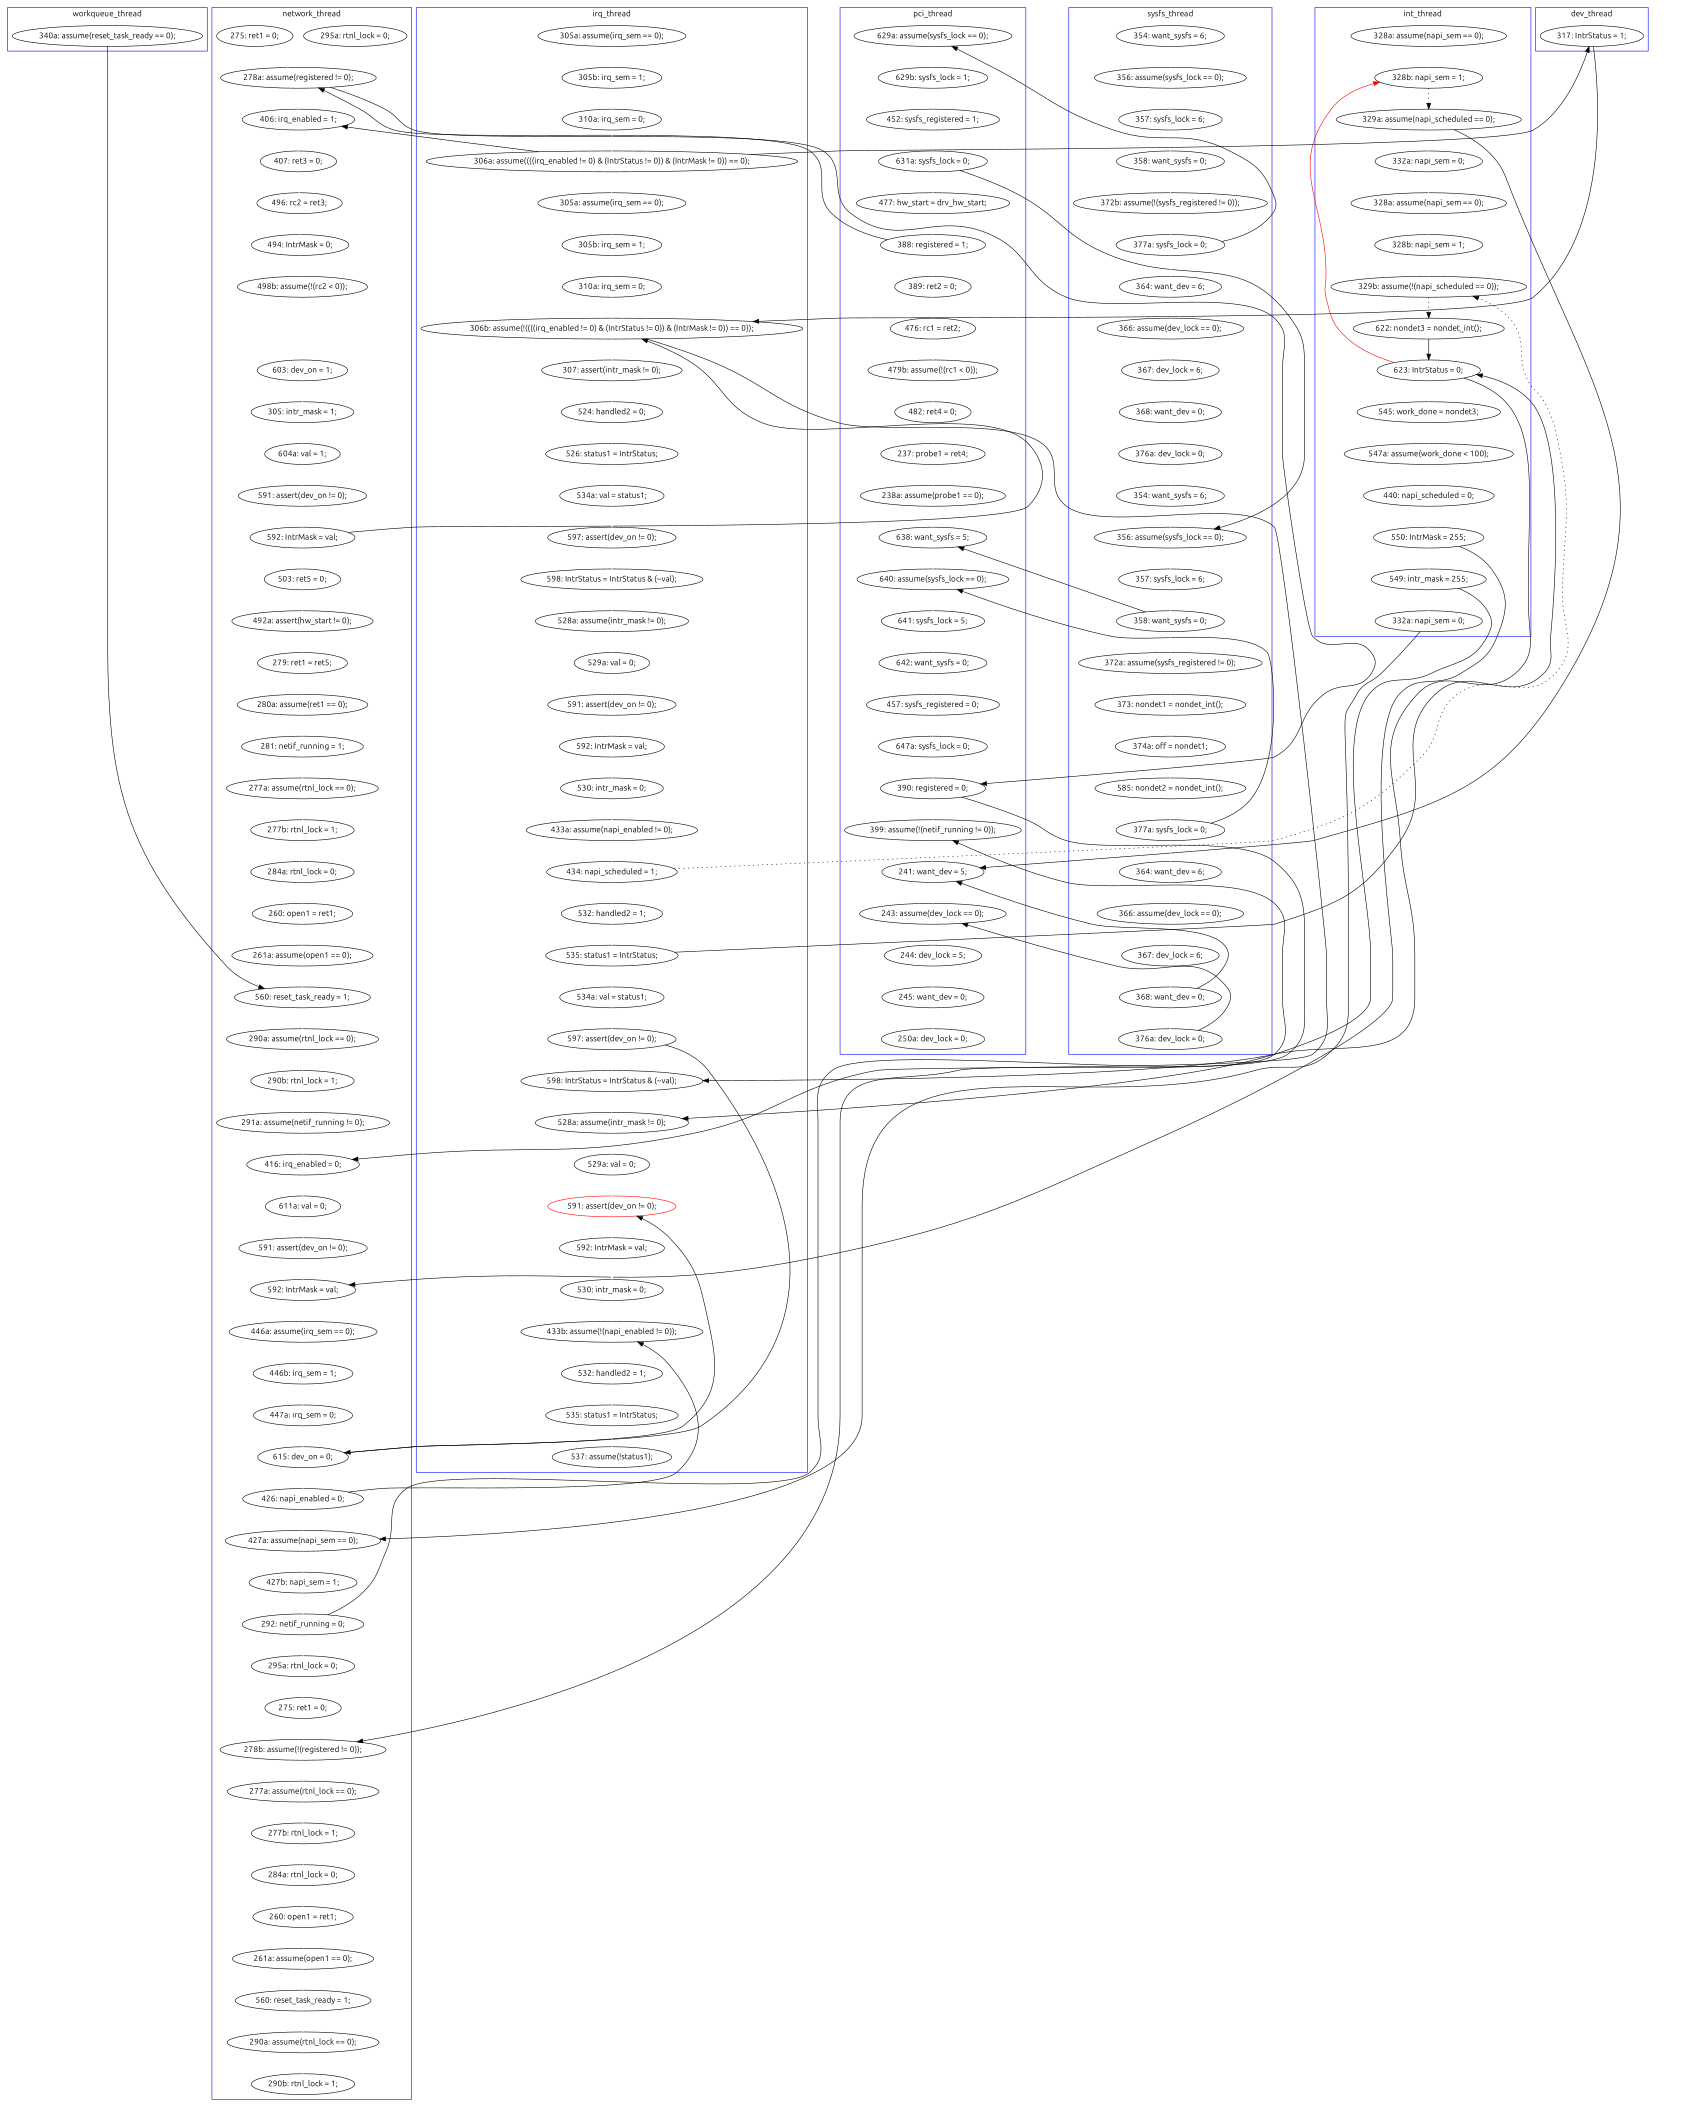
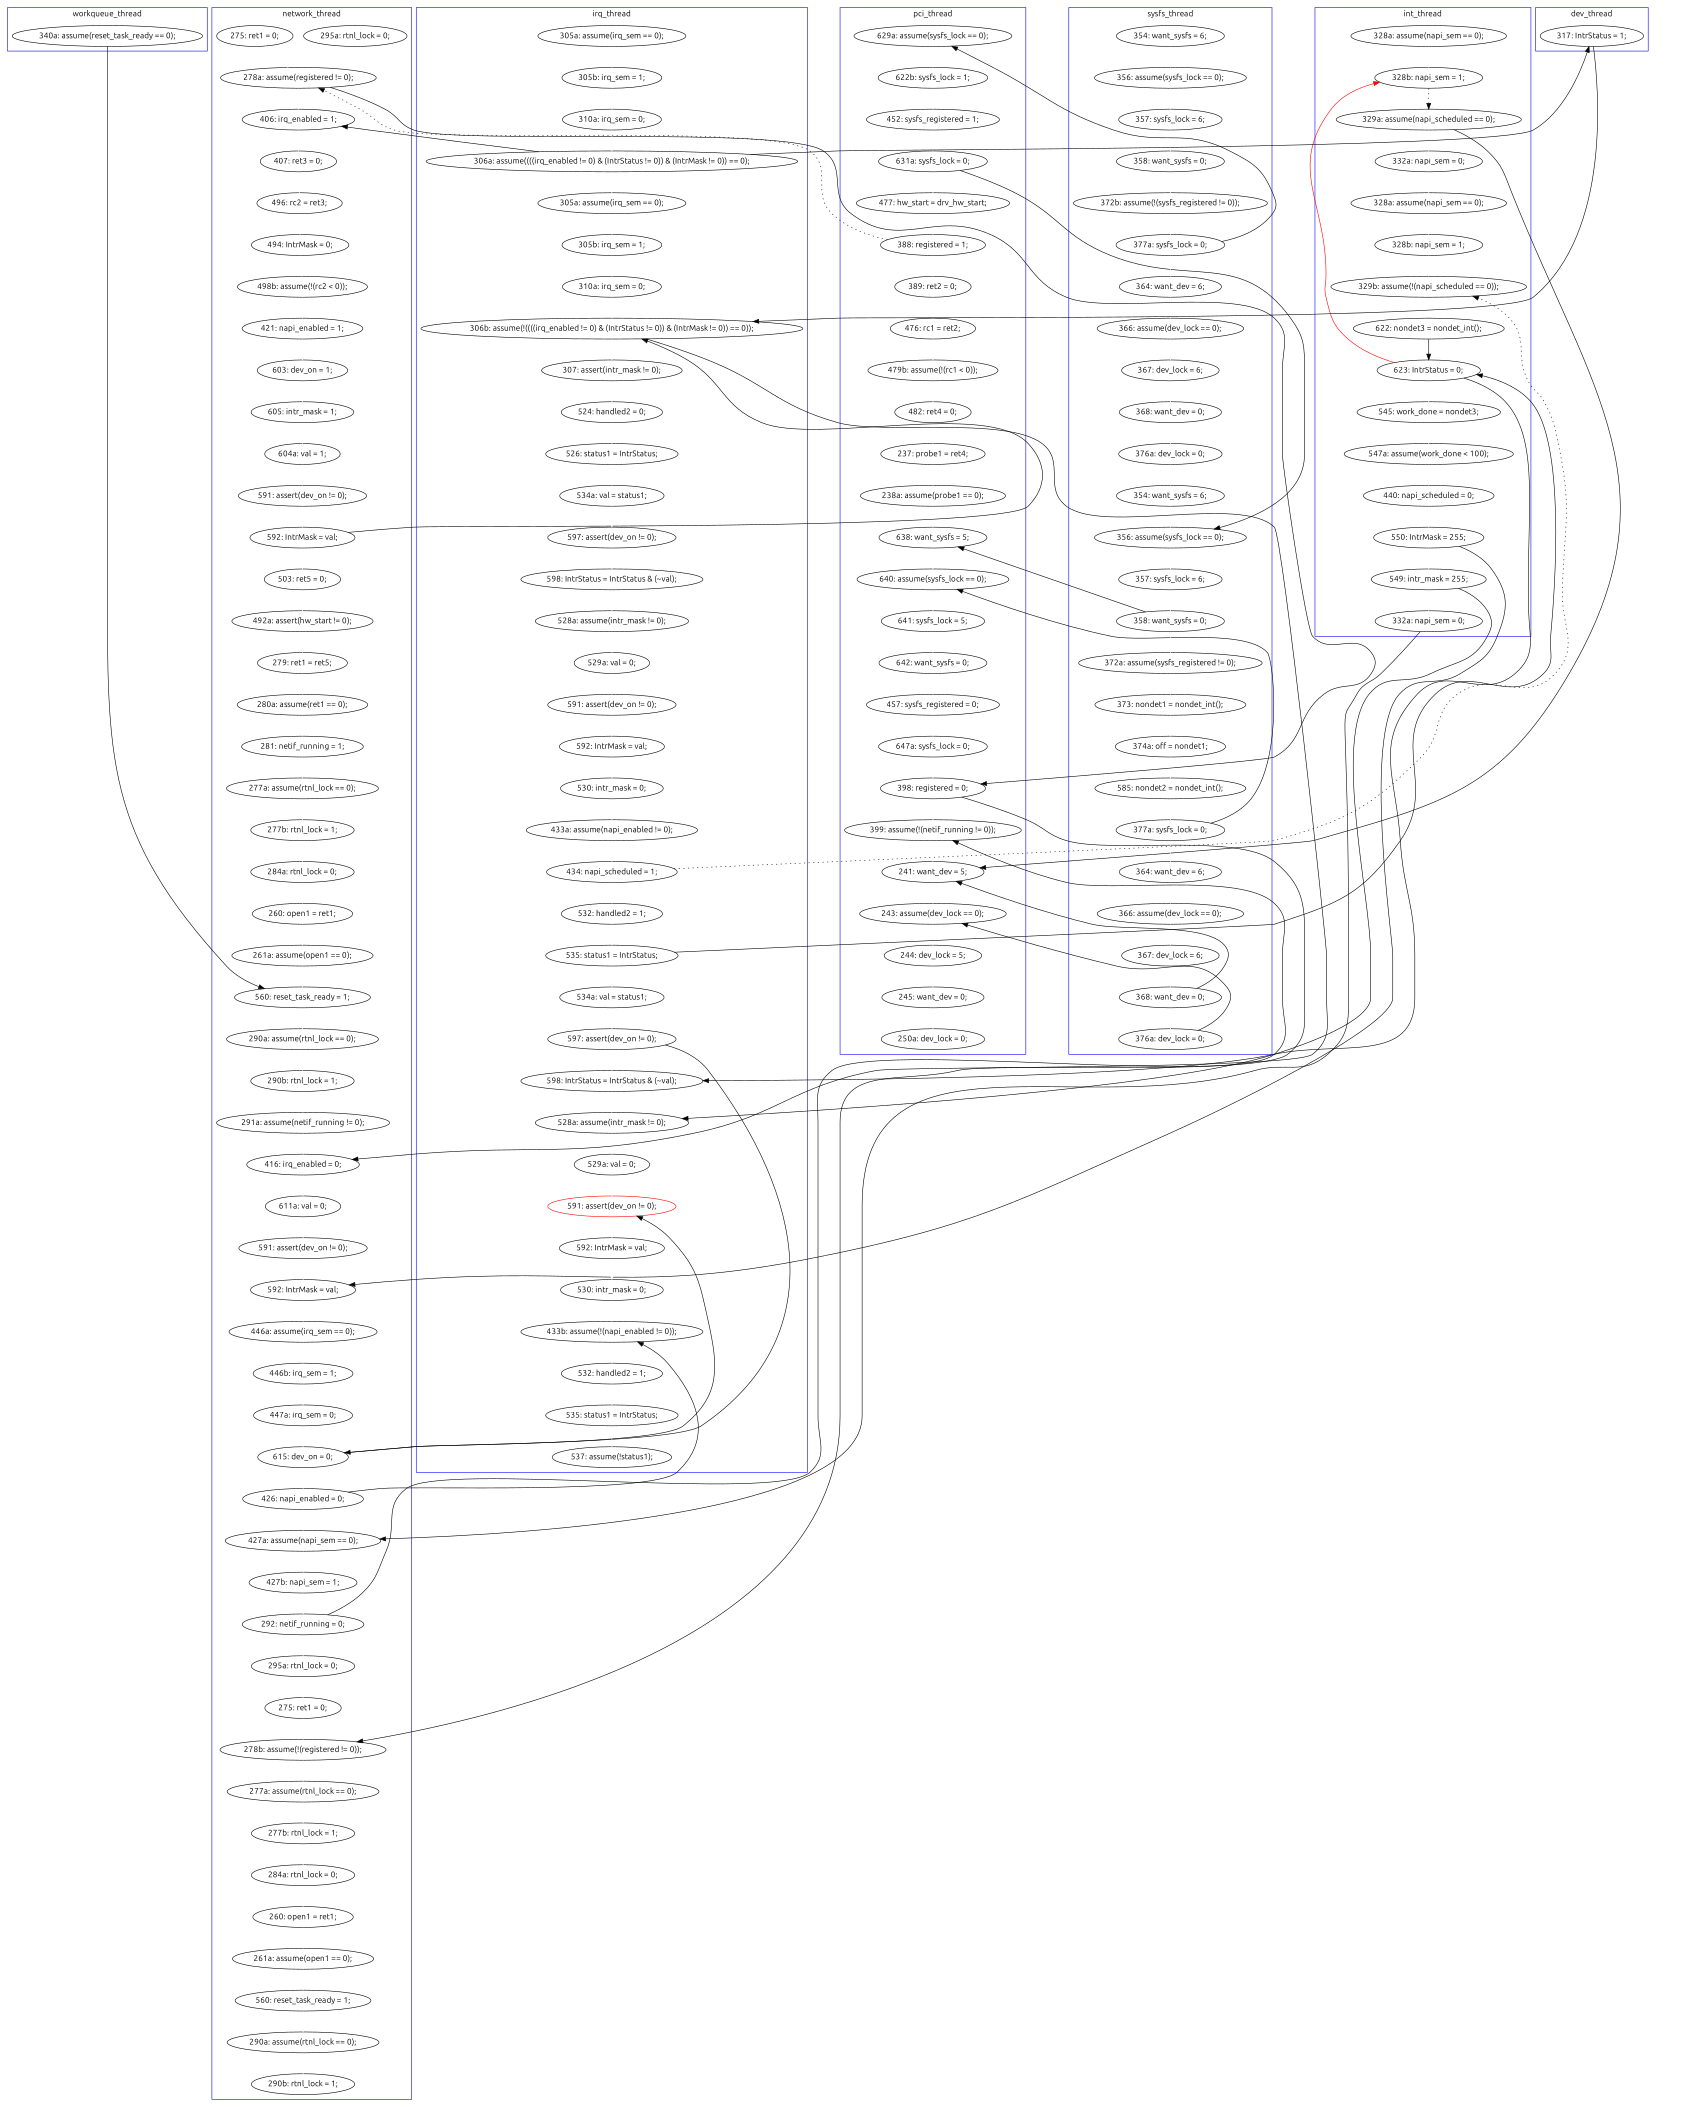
(933, 78) -> (933, 78)
(628, 135) -> (628, 135)
(1429, 305) -> none
none -> (302, 329)
(302, 412) -> (302, 412)
(933, 788) -> (933, 788)
